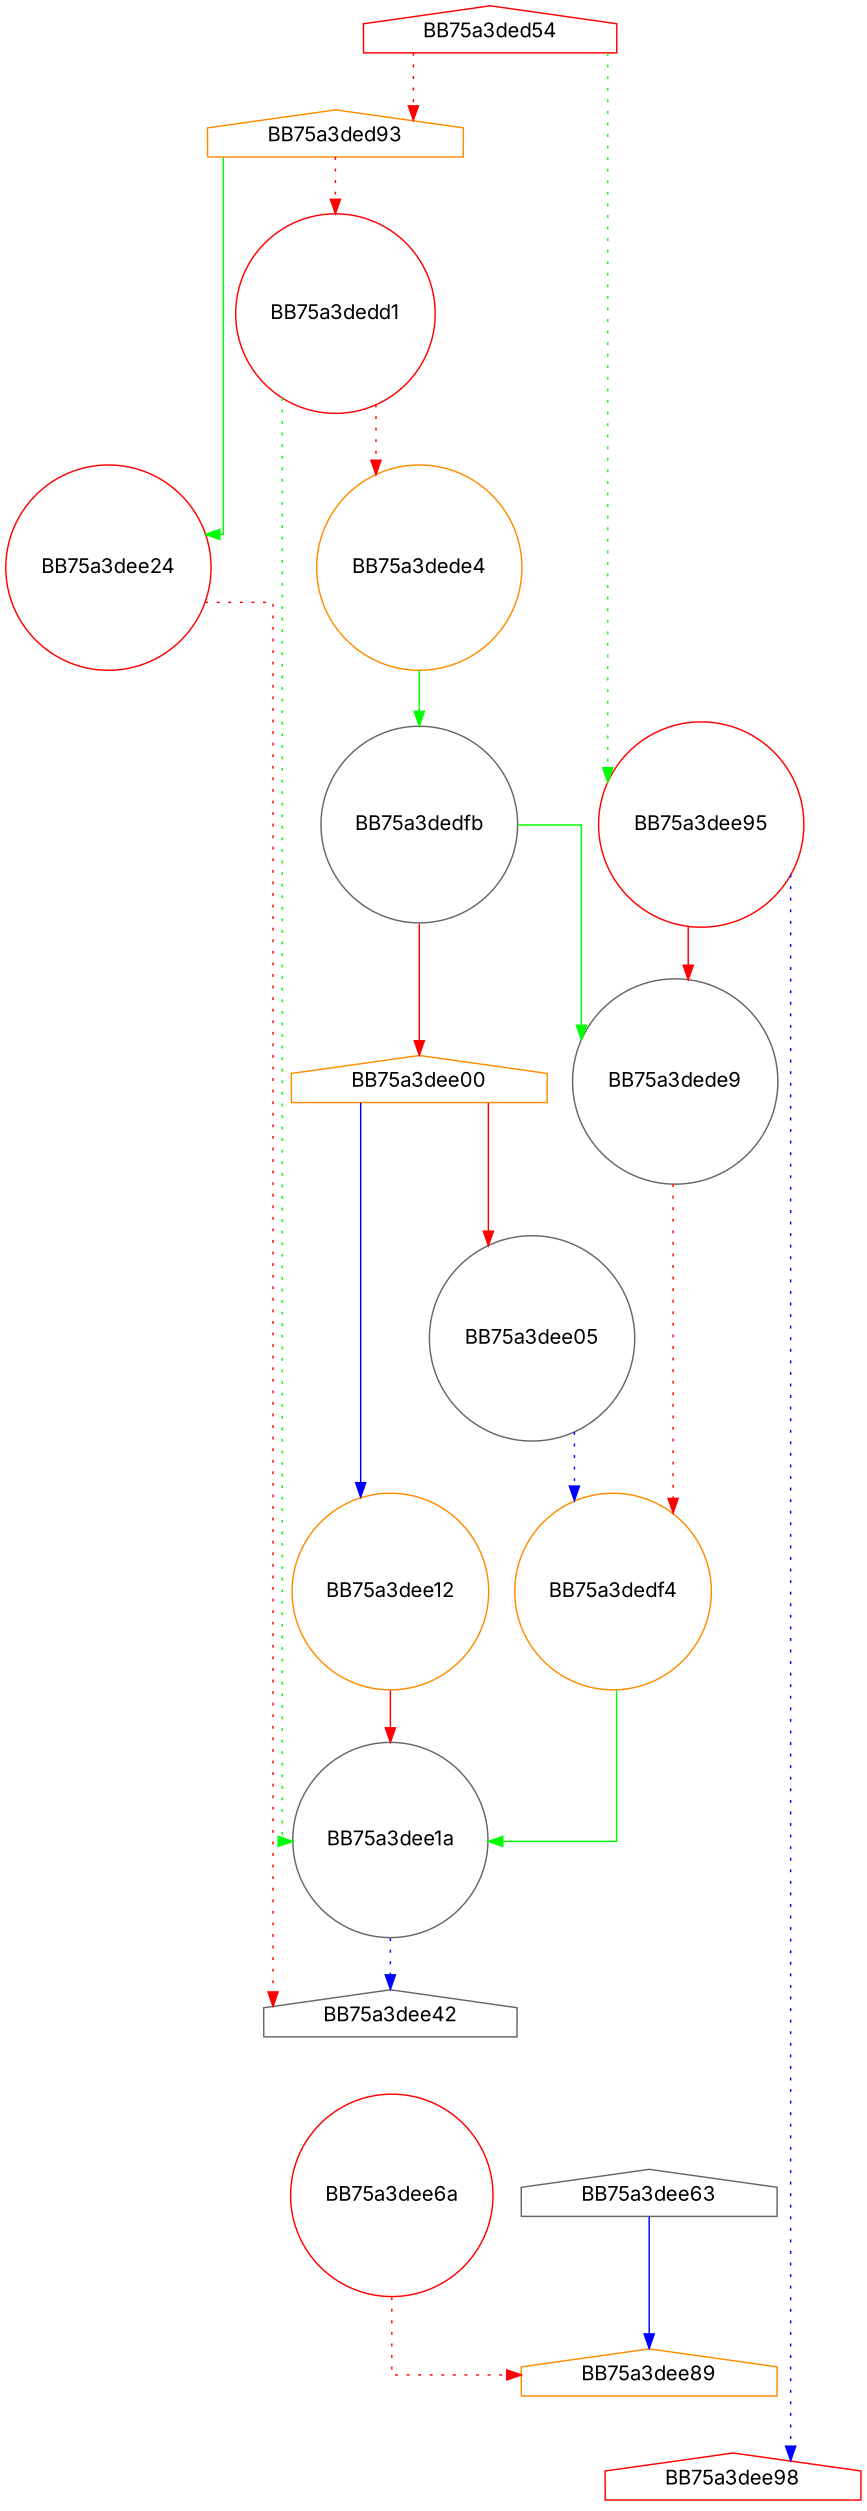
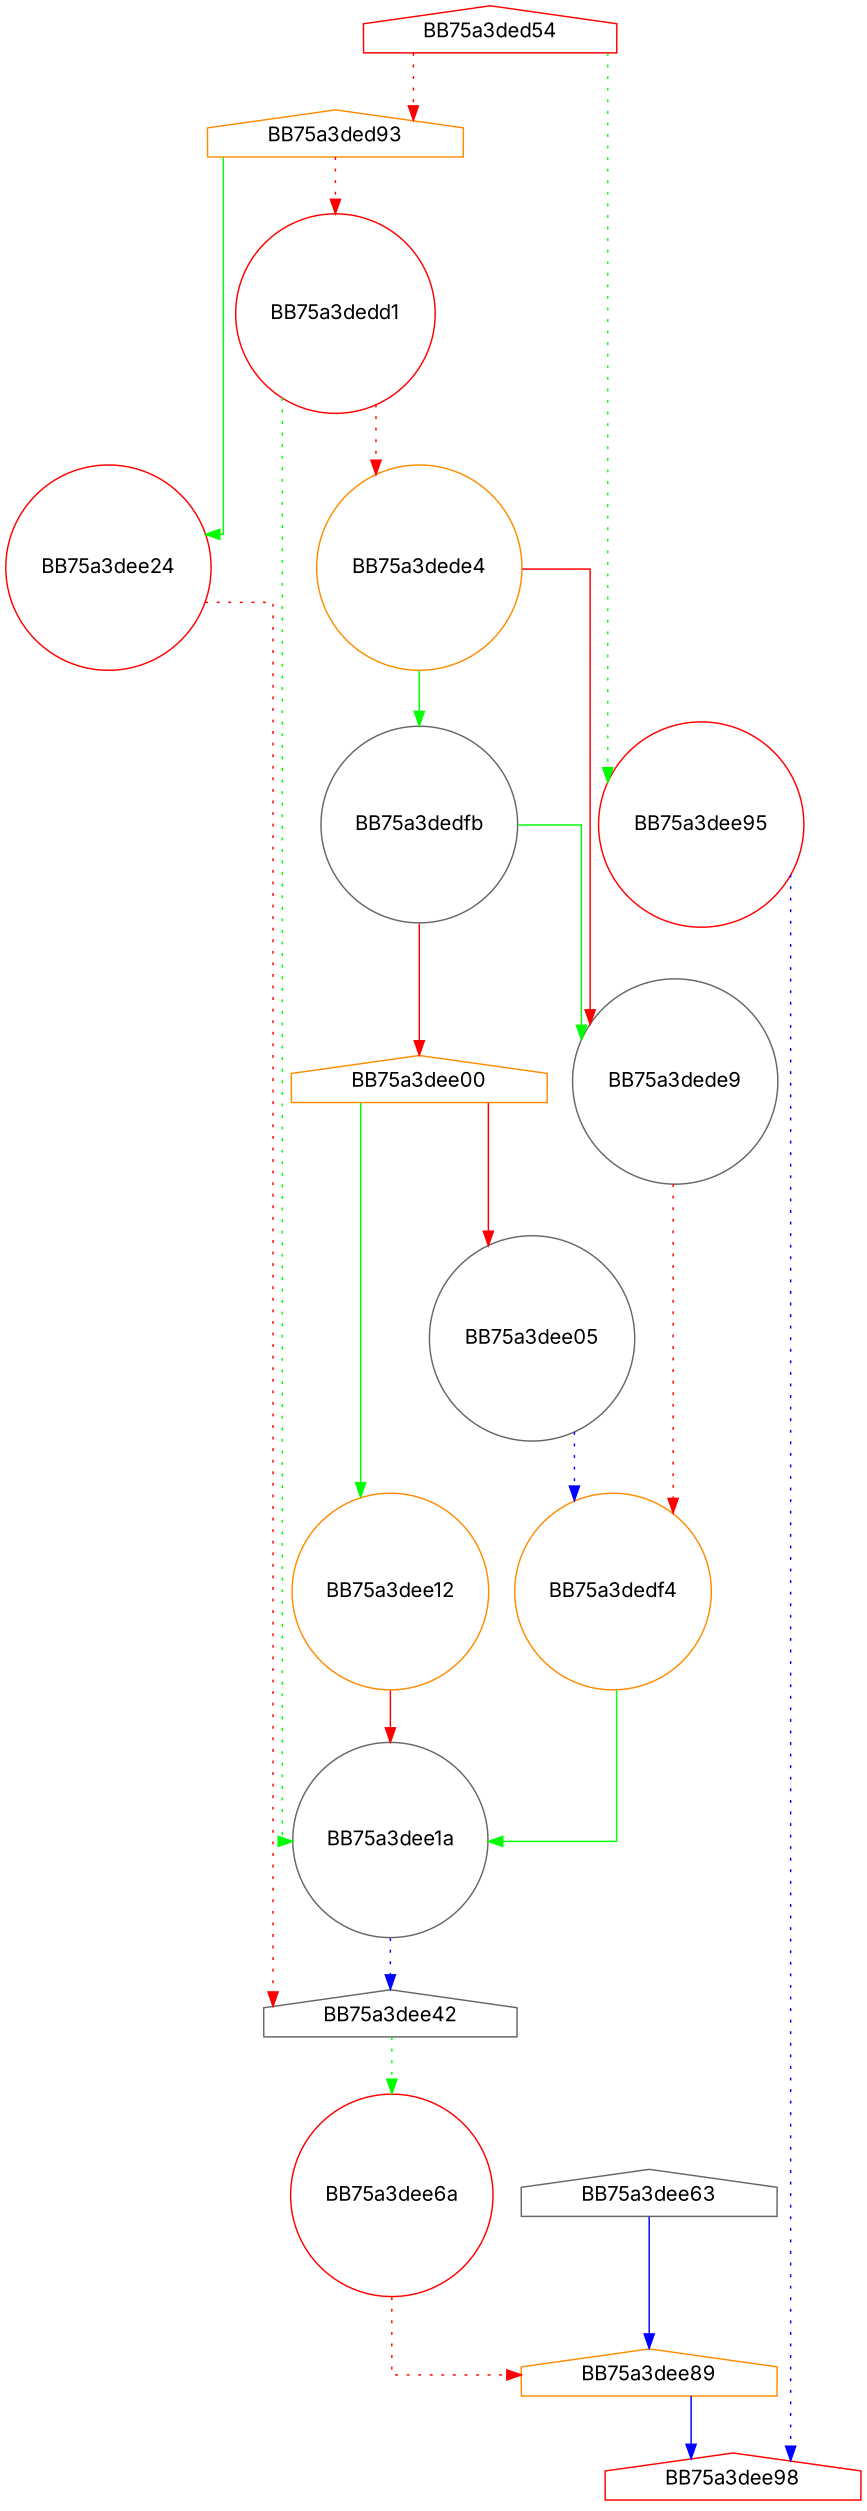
(688, 946) -> (590, 755)
(361, 1293) -> (361, 1293)
none -> (392, 2058)
none -> (691, 2420)
